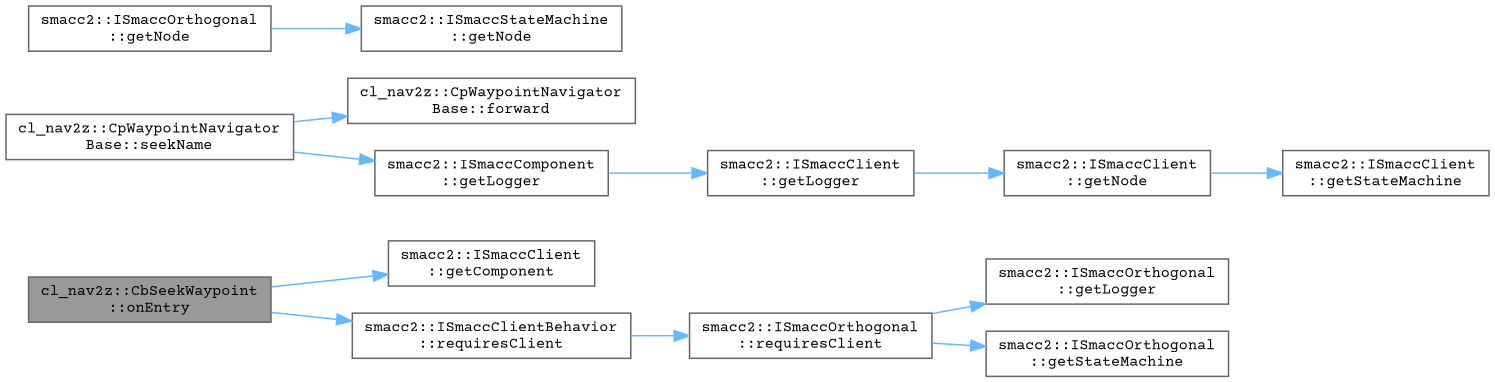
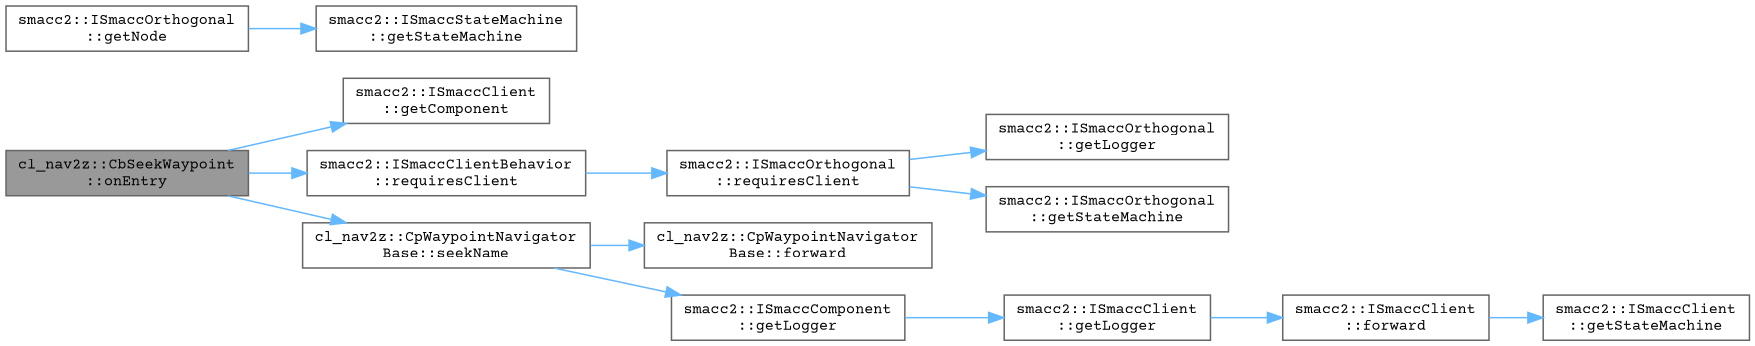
(492, 29) -> (446, 29)
(1107, 173) -> (1386, 318)
none -> (280, 208)
